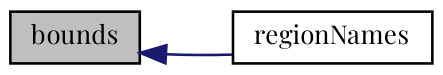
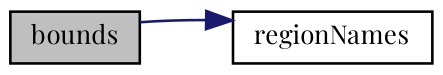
(199, 55) -> (173, 21)
